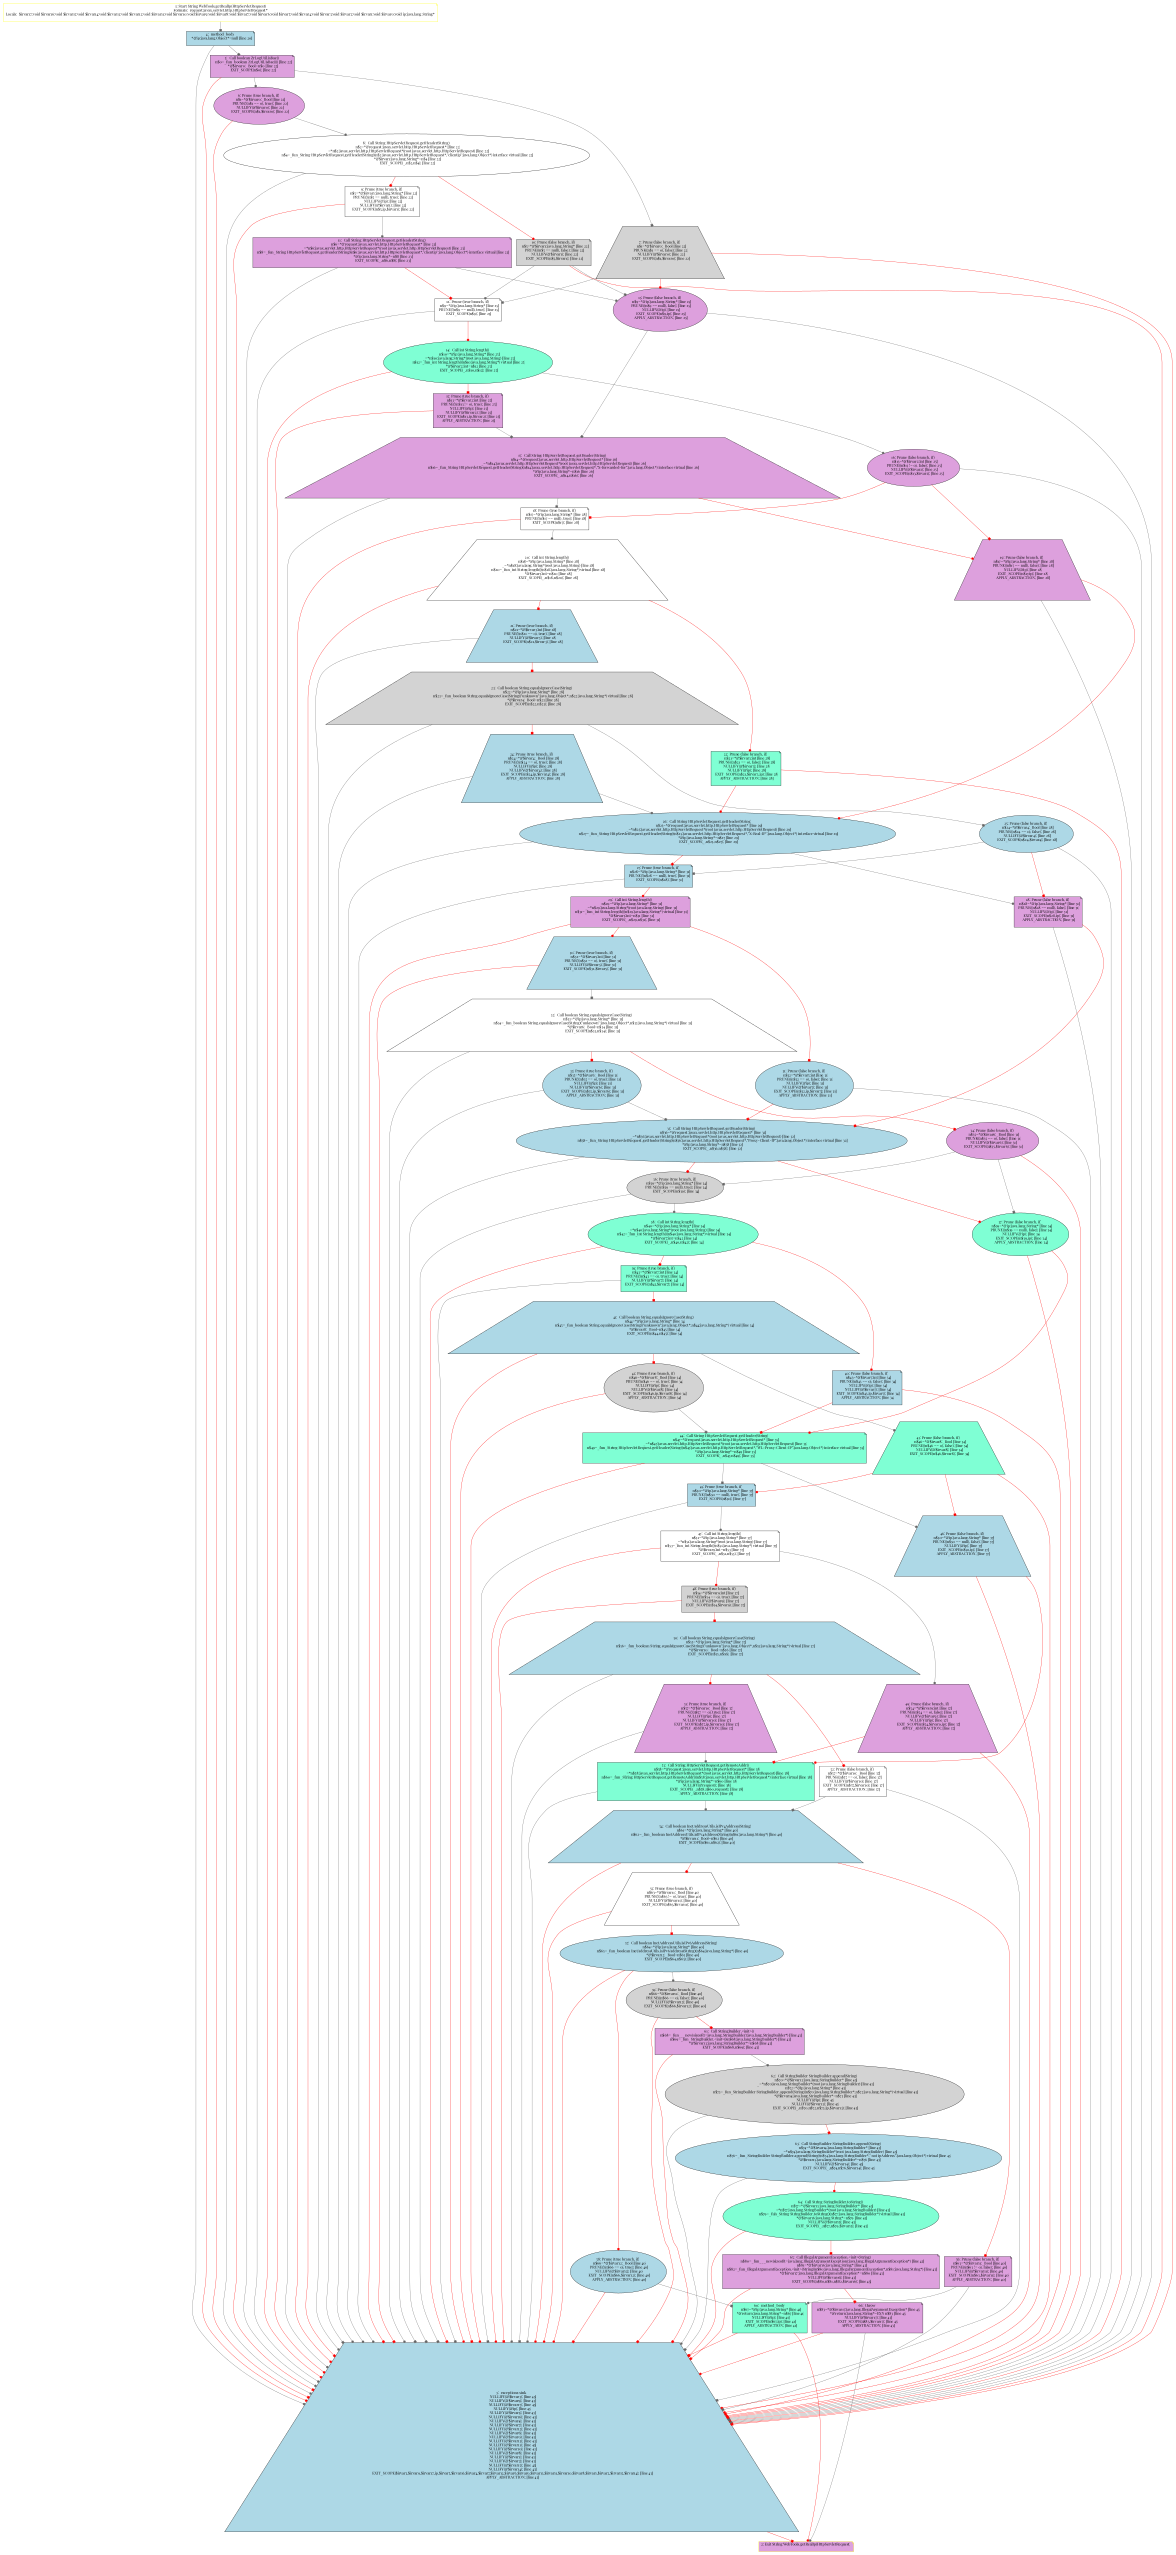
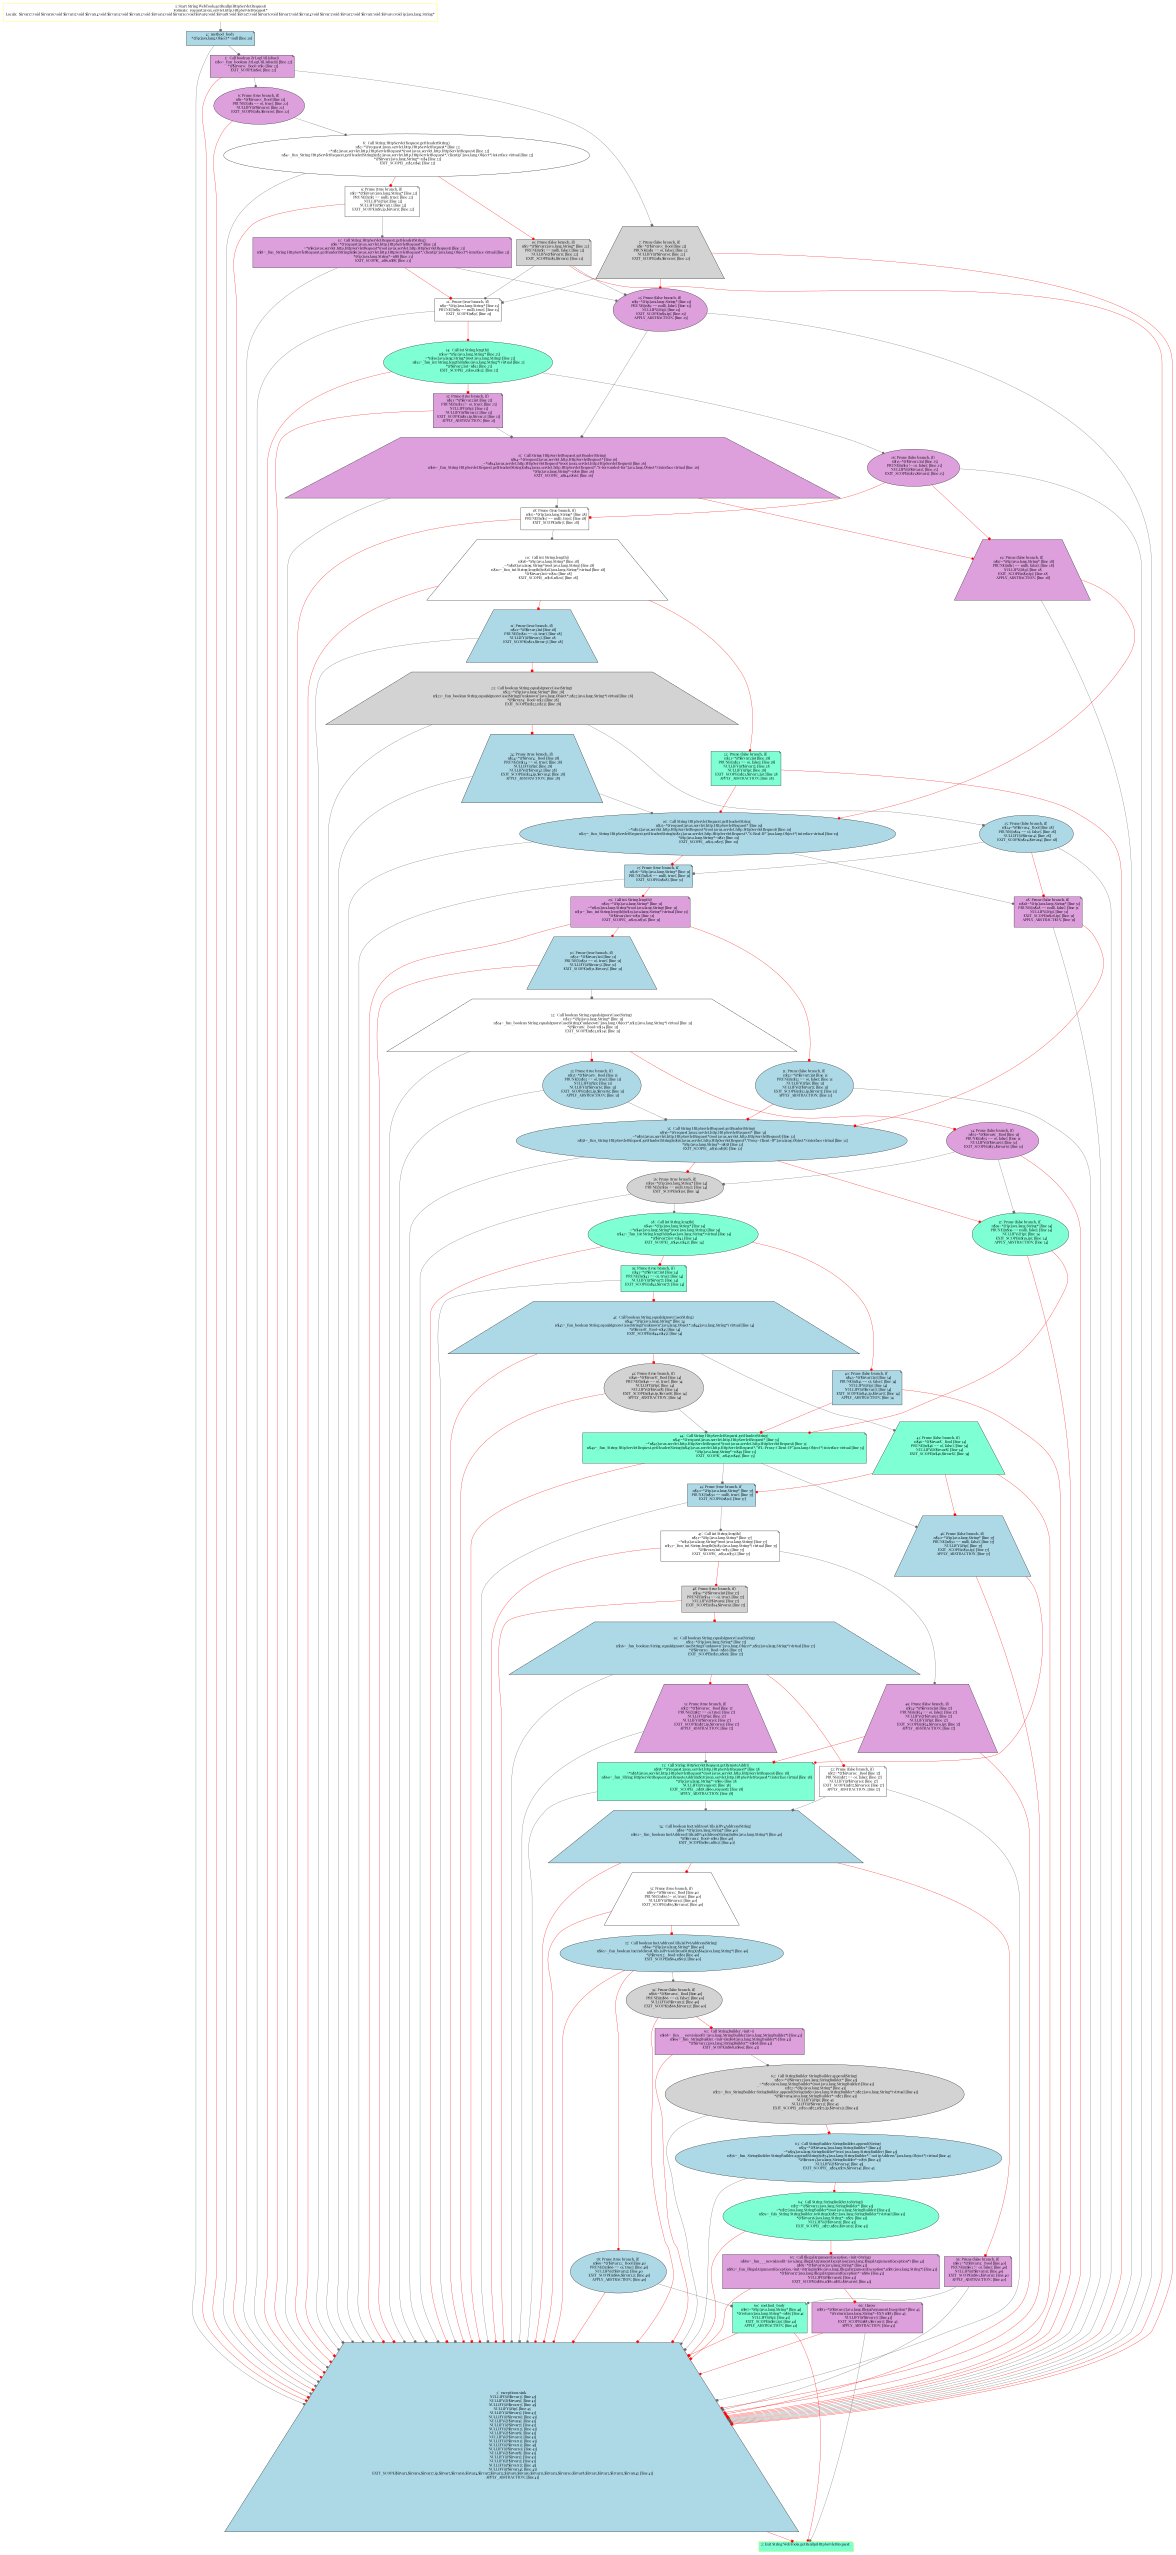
(806, 2547) -> (806, 2547)
